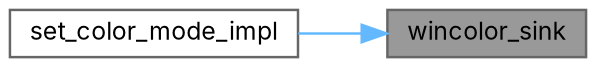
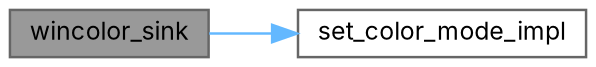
(330, 34) -> (241, 34)
